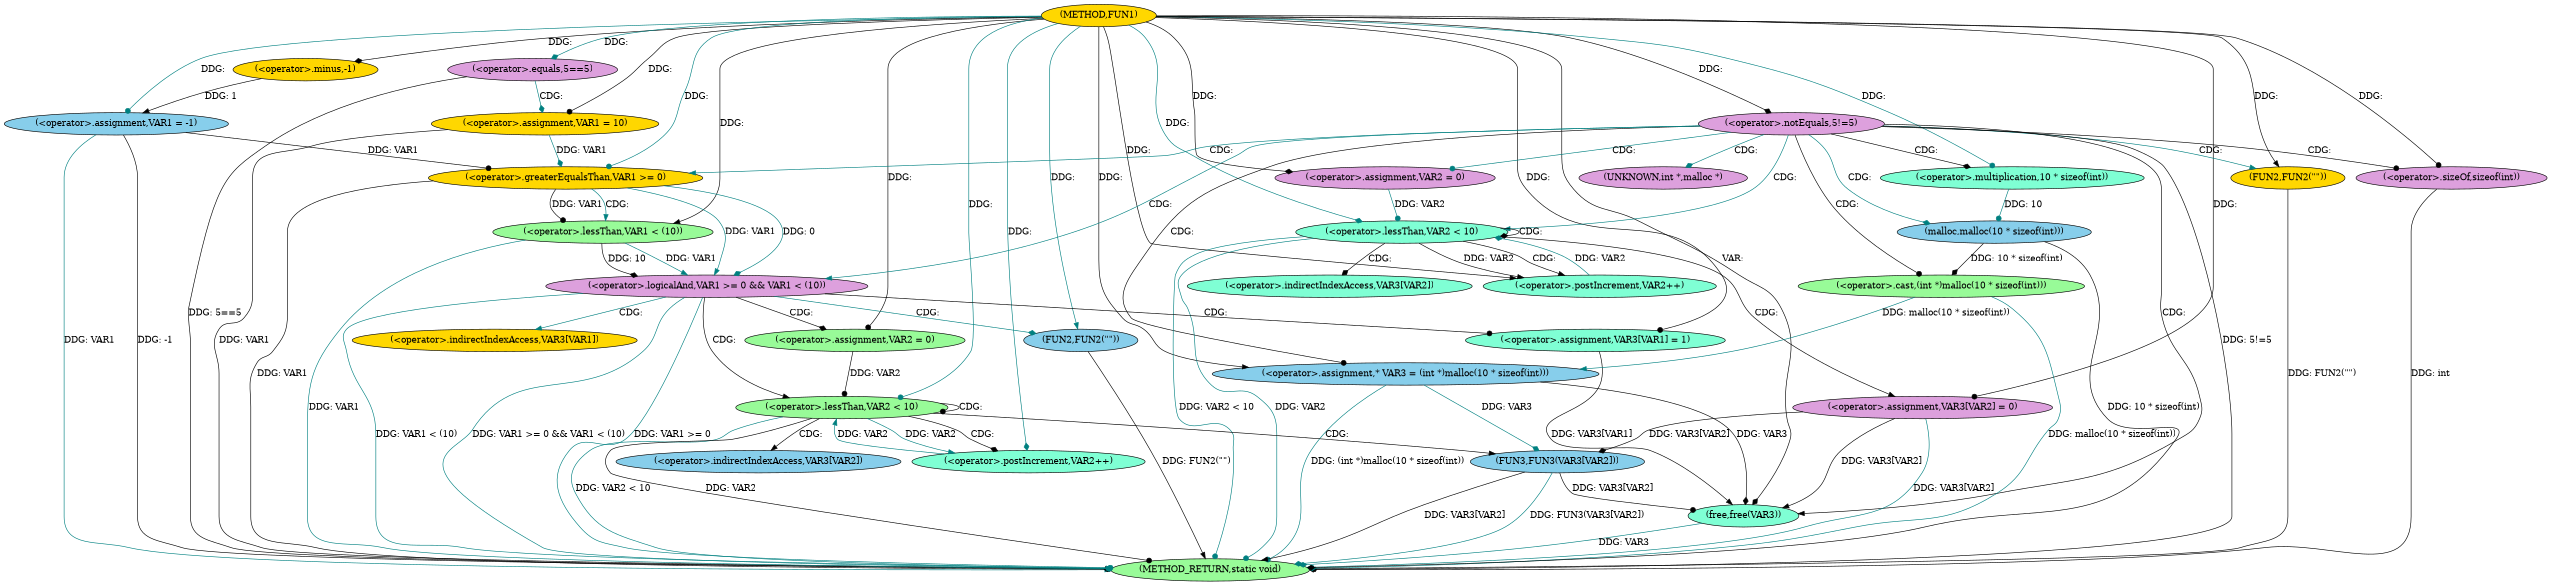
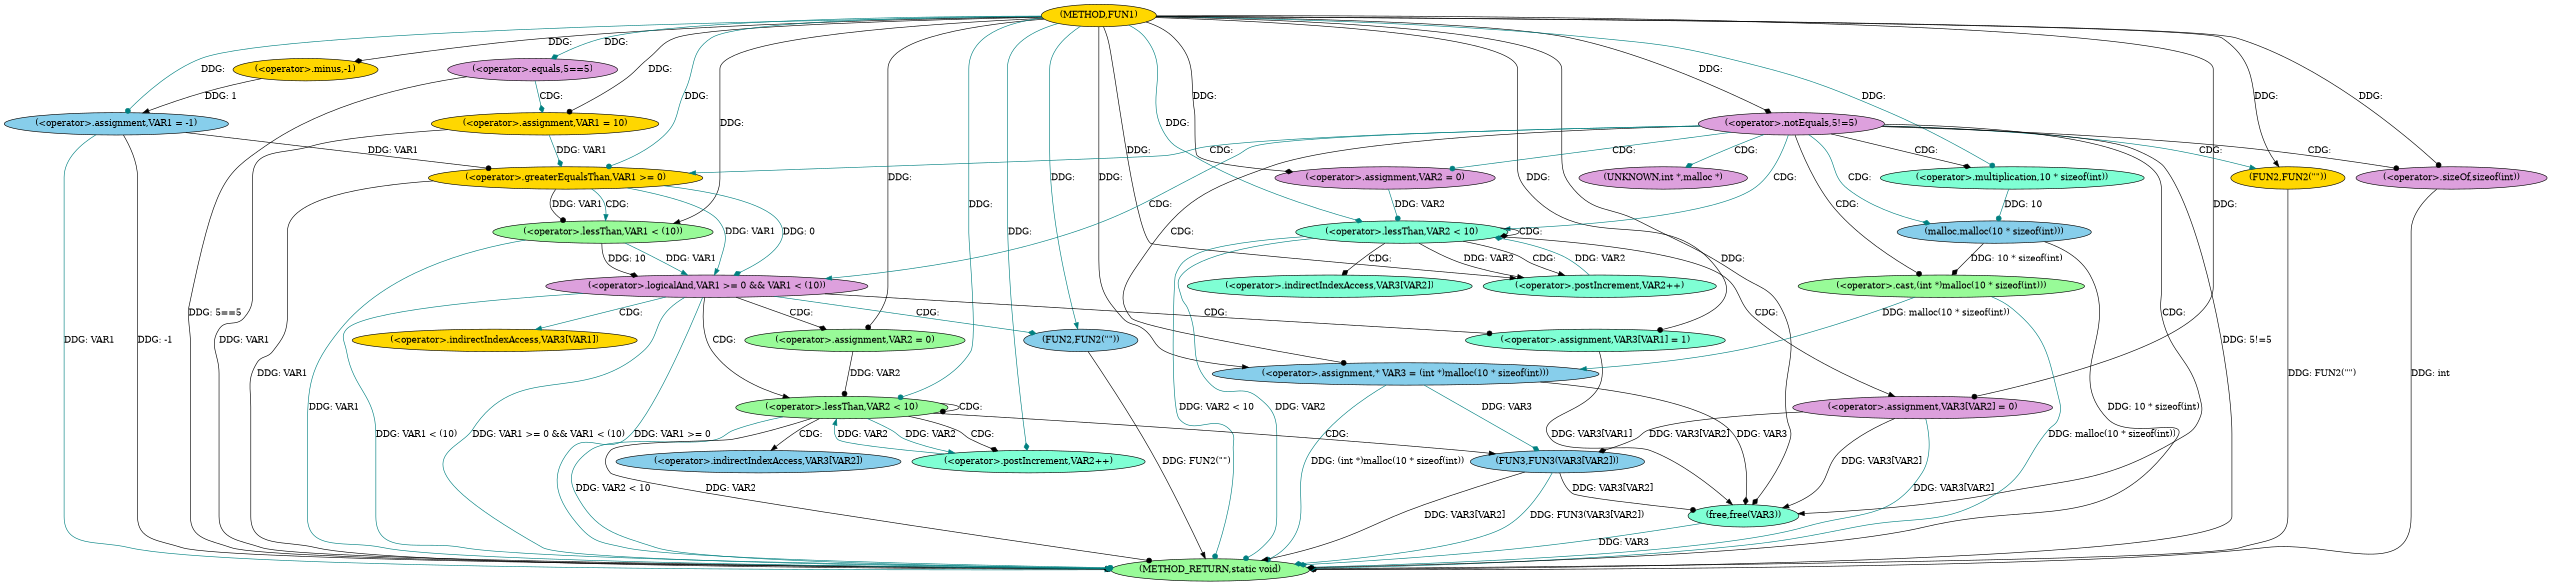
(1734, 259) -> (1734, 259)
